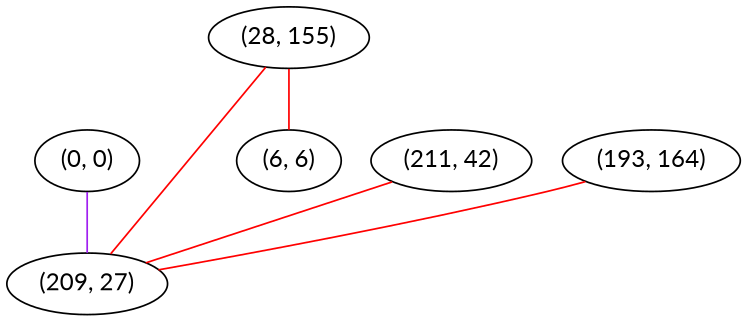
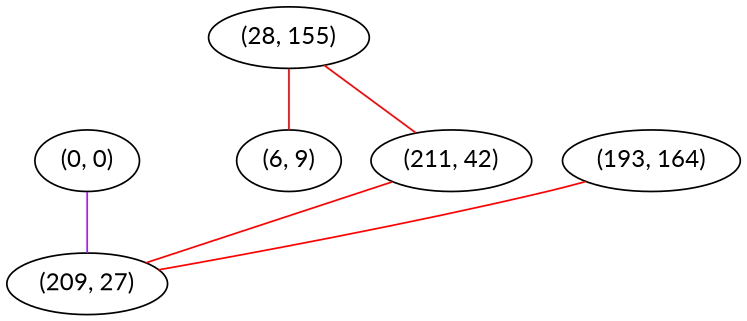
(188, 161) -> (370, 99)
(289, 161) -> (289, 161)
